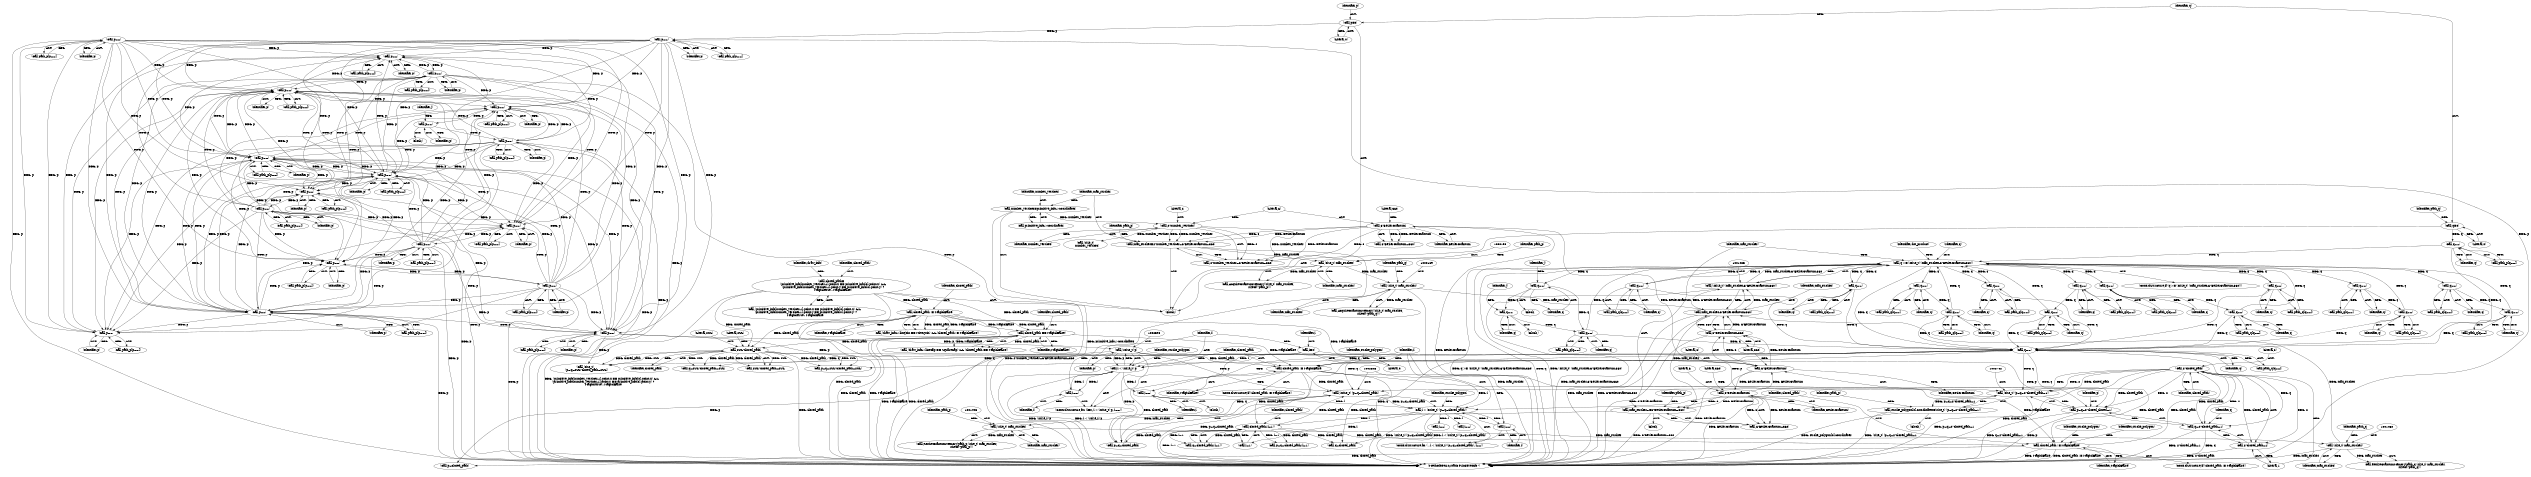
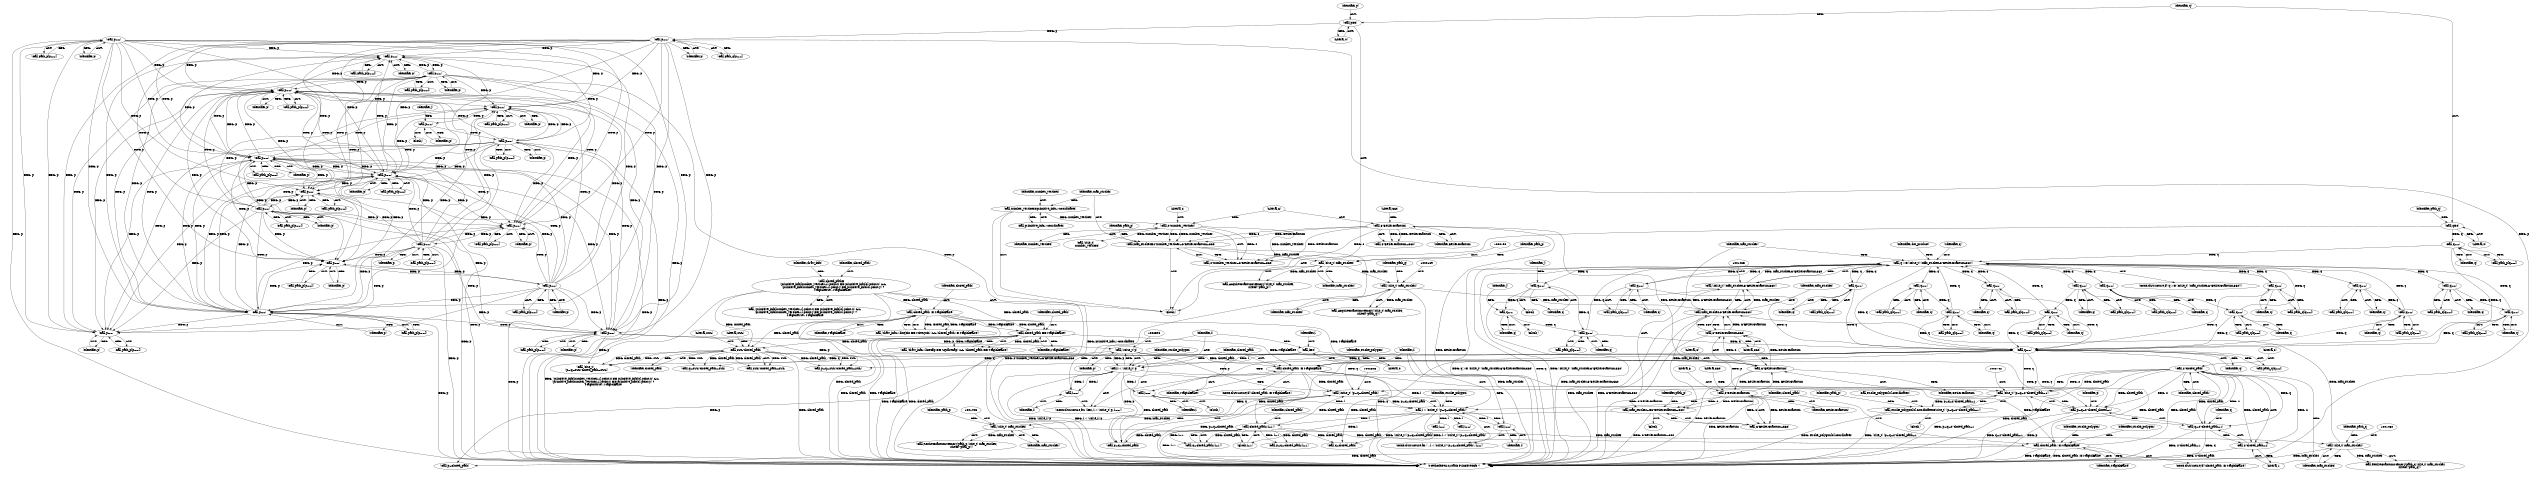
(1442, 379) -> (1295, 374)
none -> (1885, 393)
(1245, 446) -> (1245, 446)
